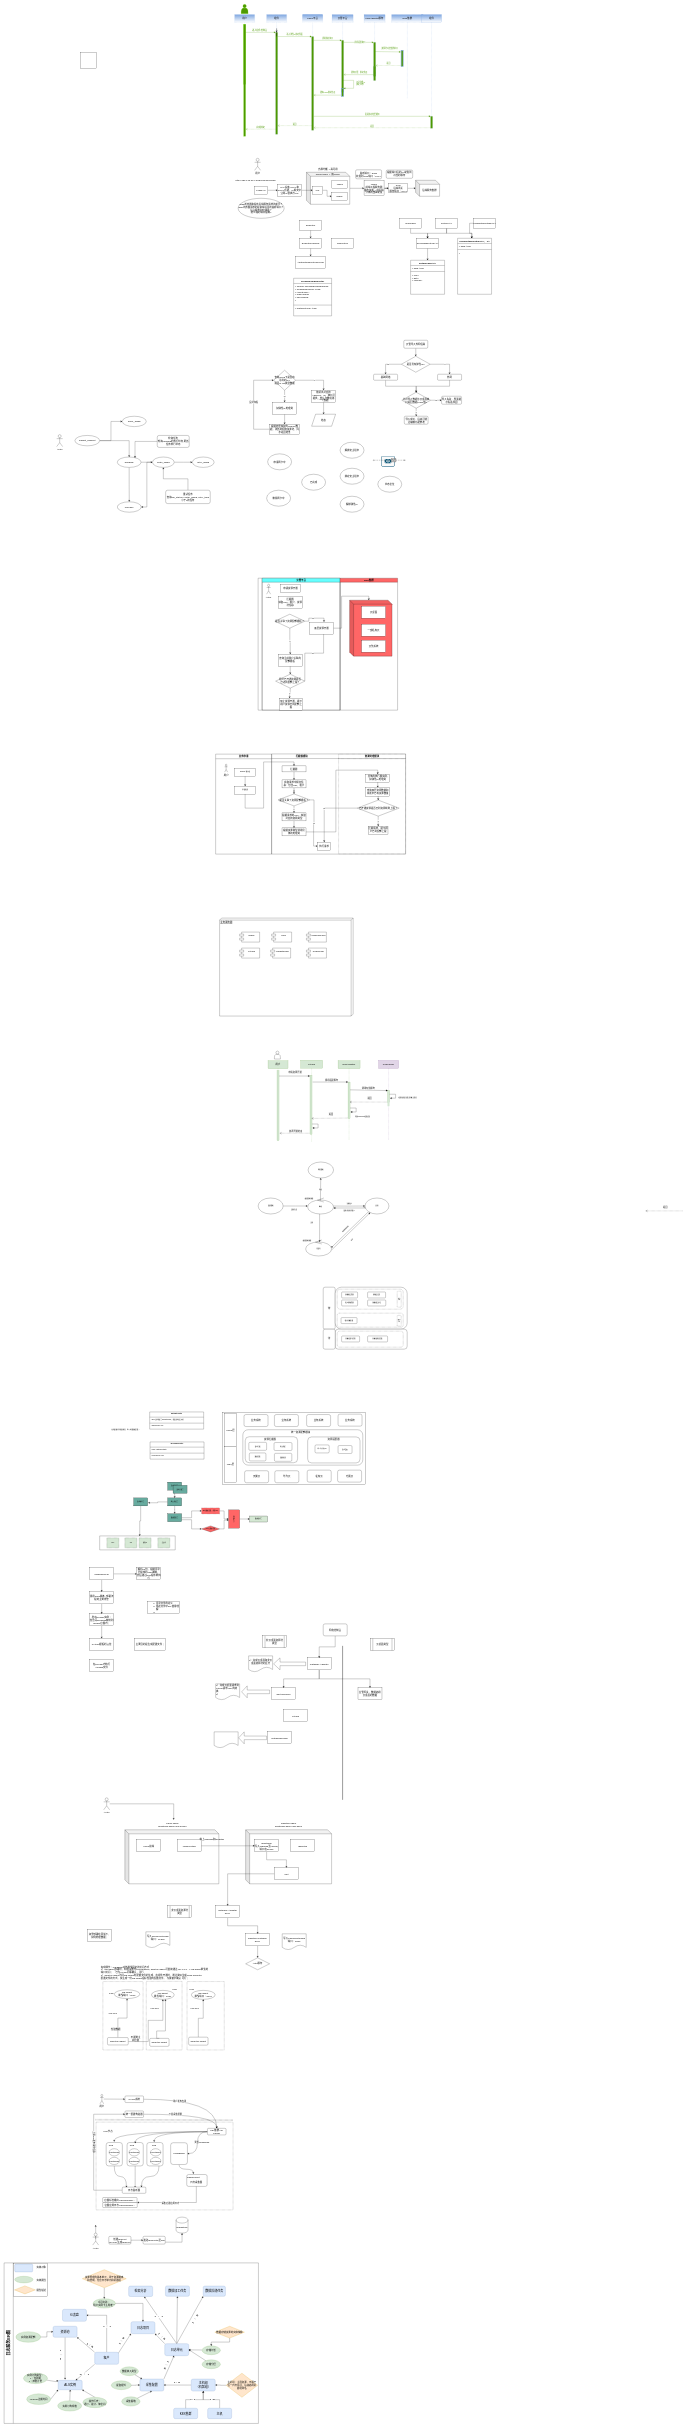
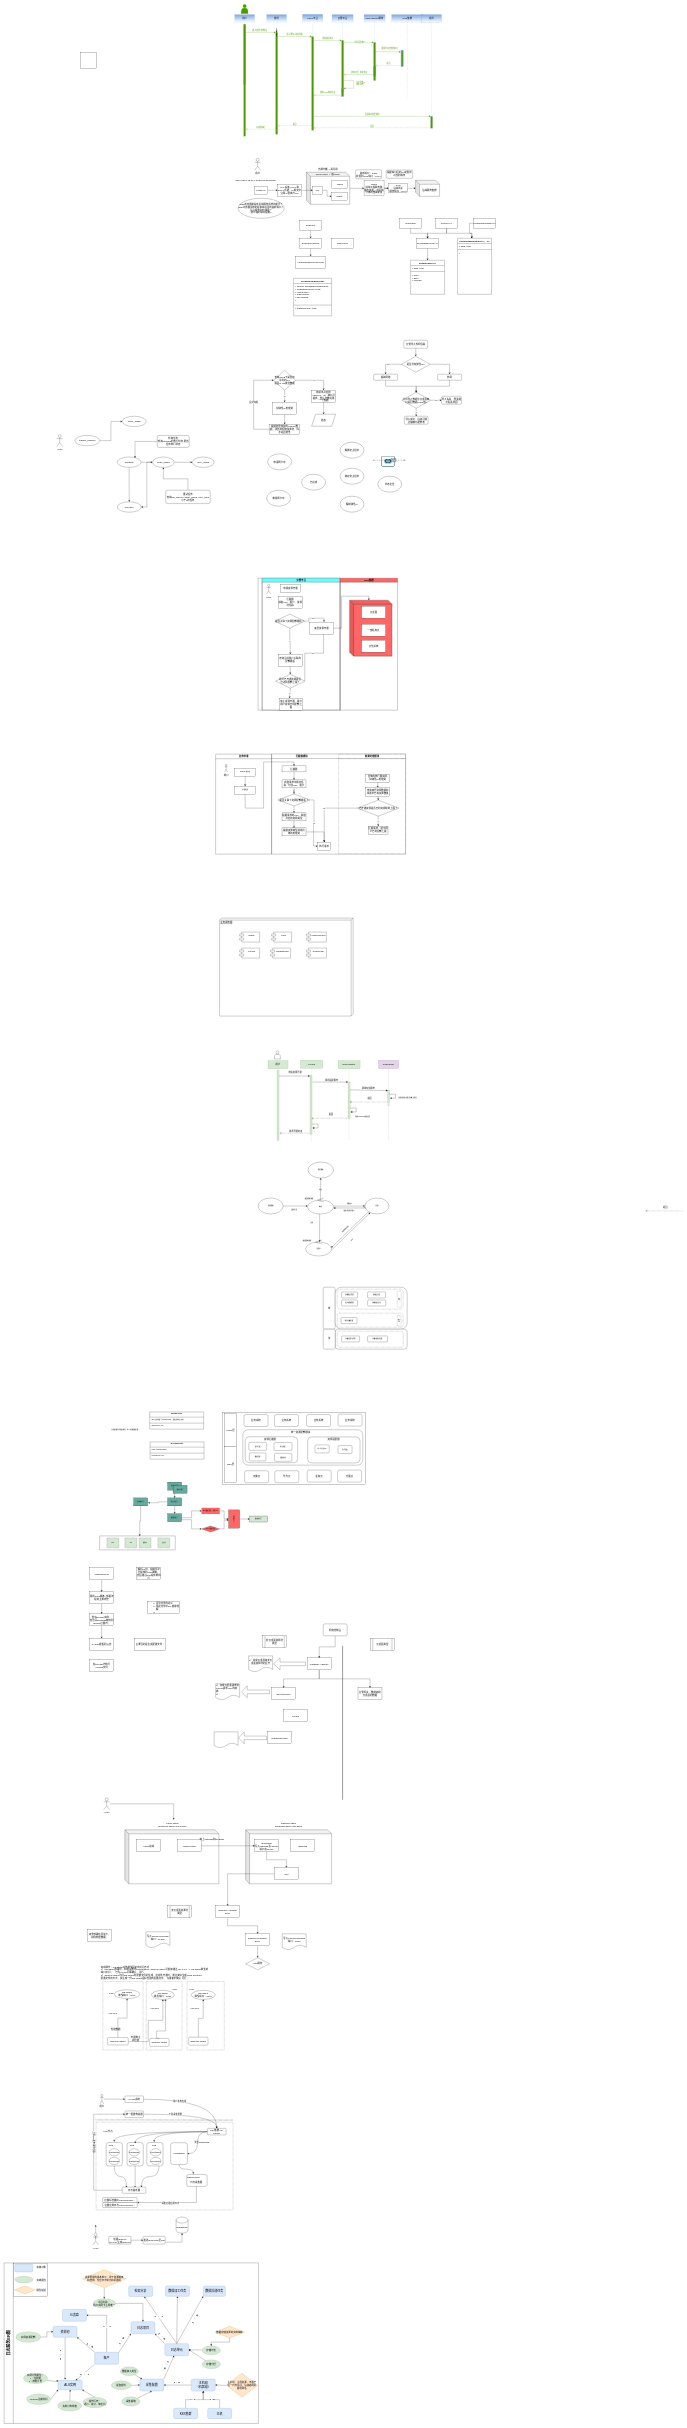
(129, 454) -> none
(377, 770) -> (324, 841)
(135, 1574) -> none
